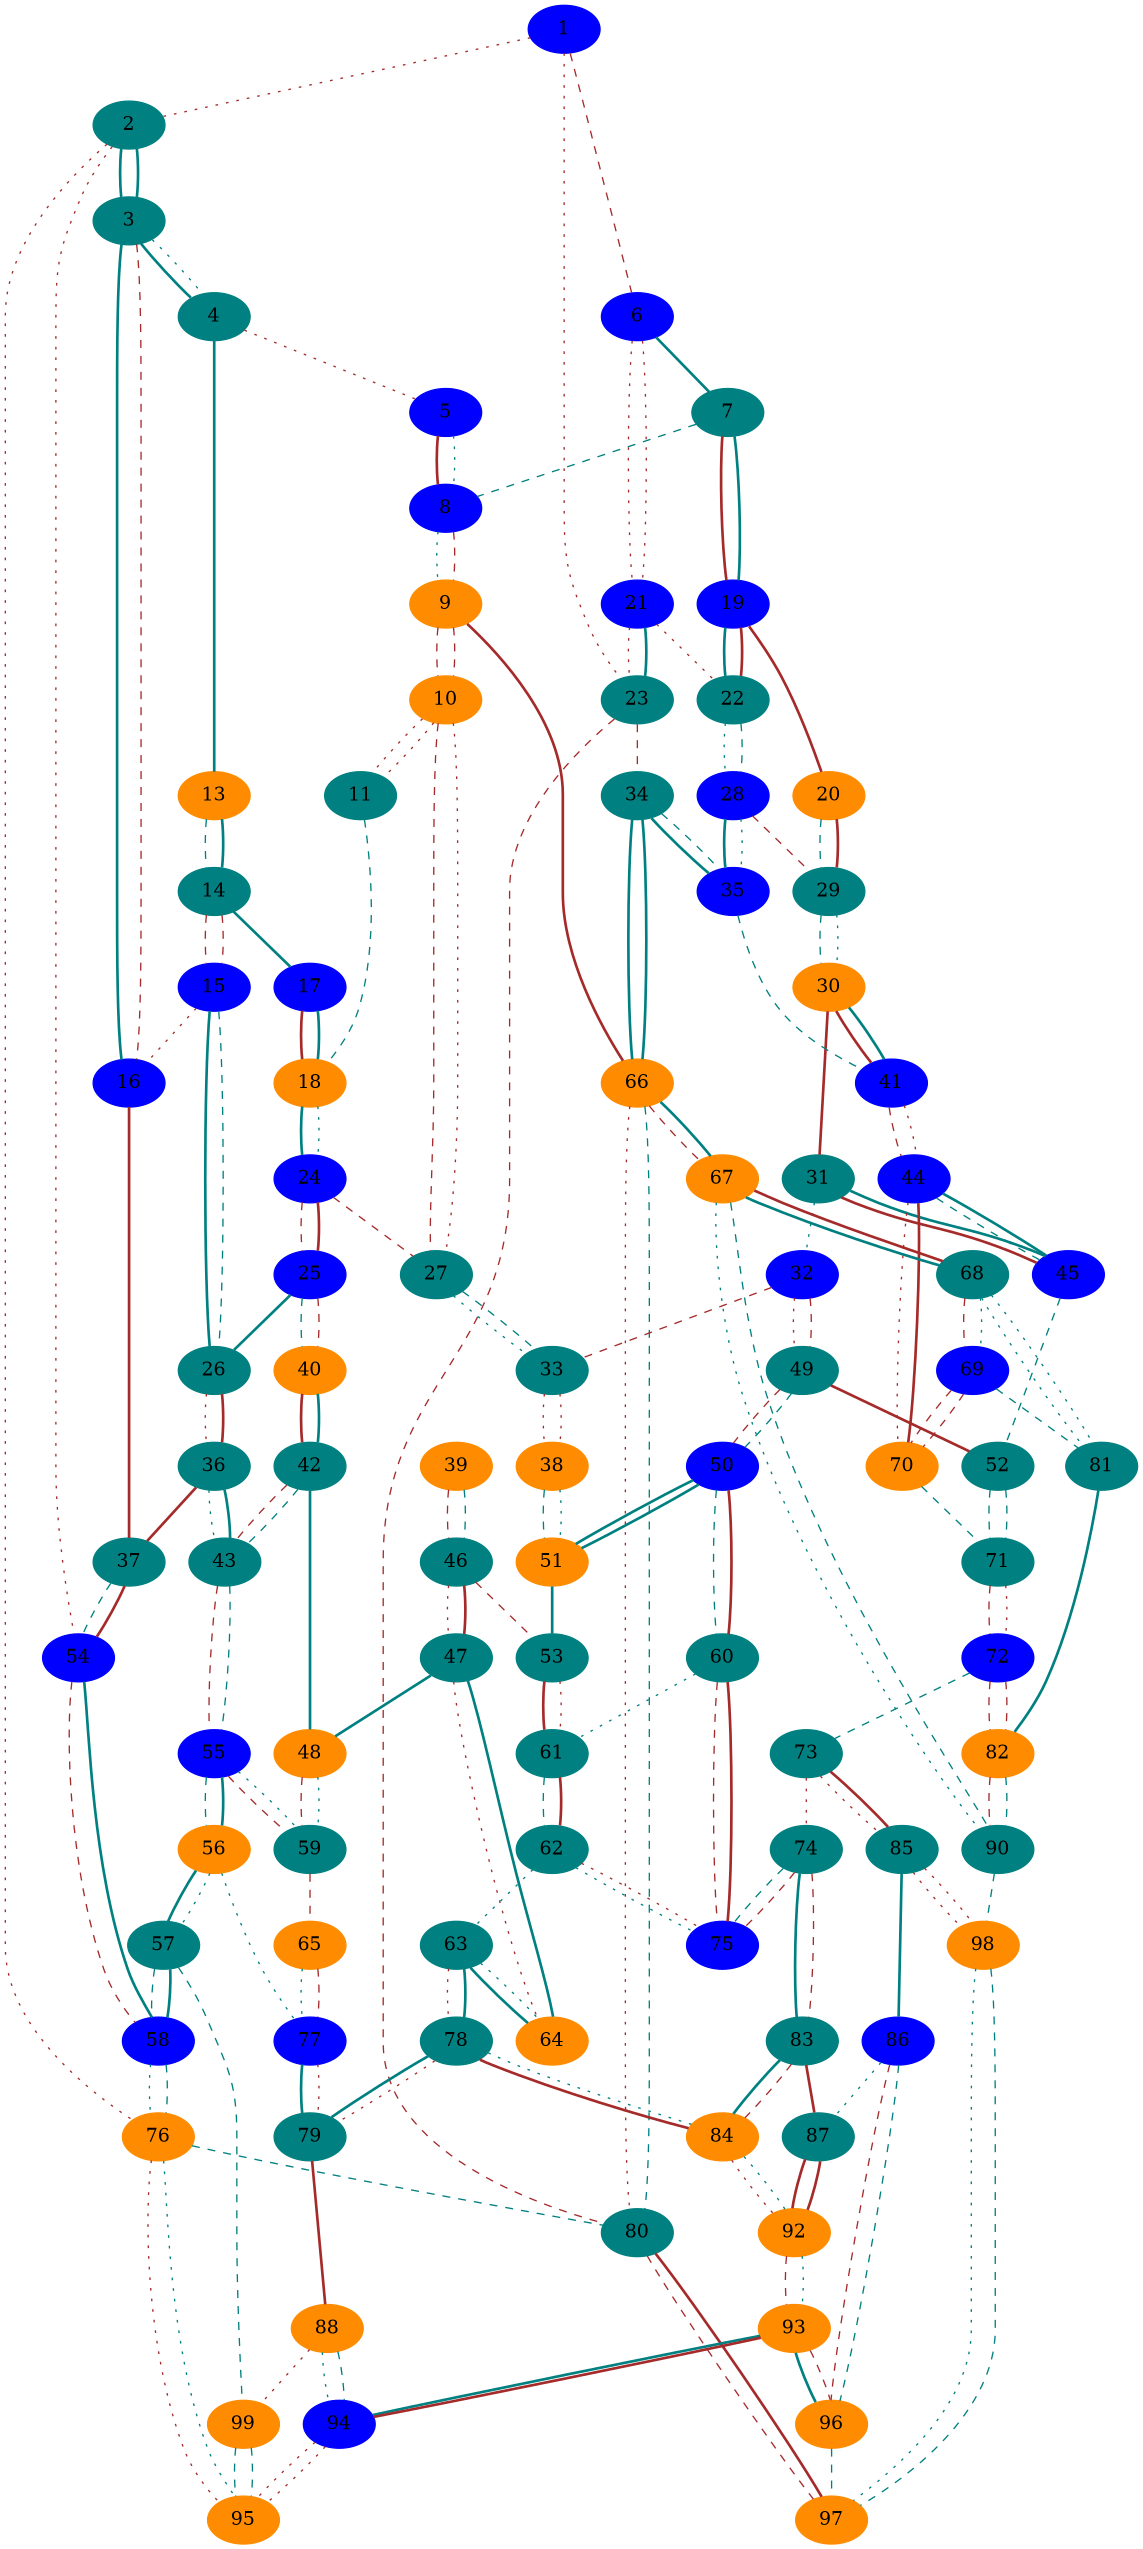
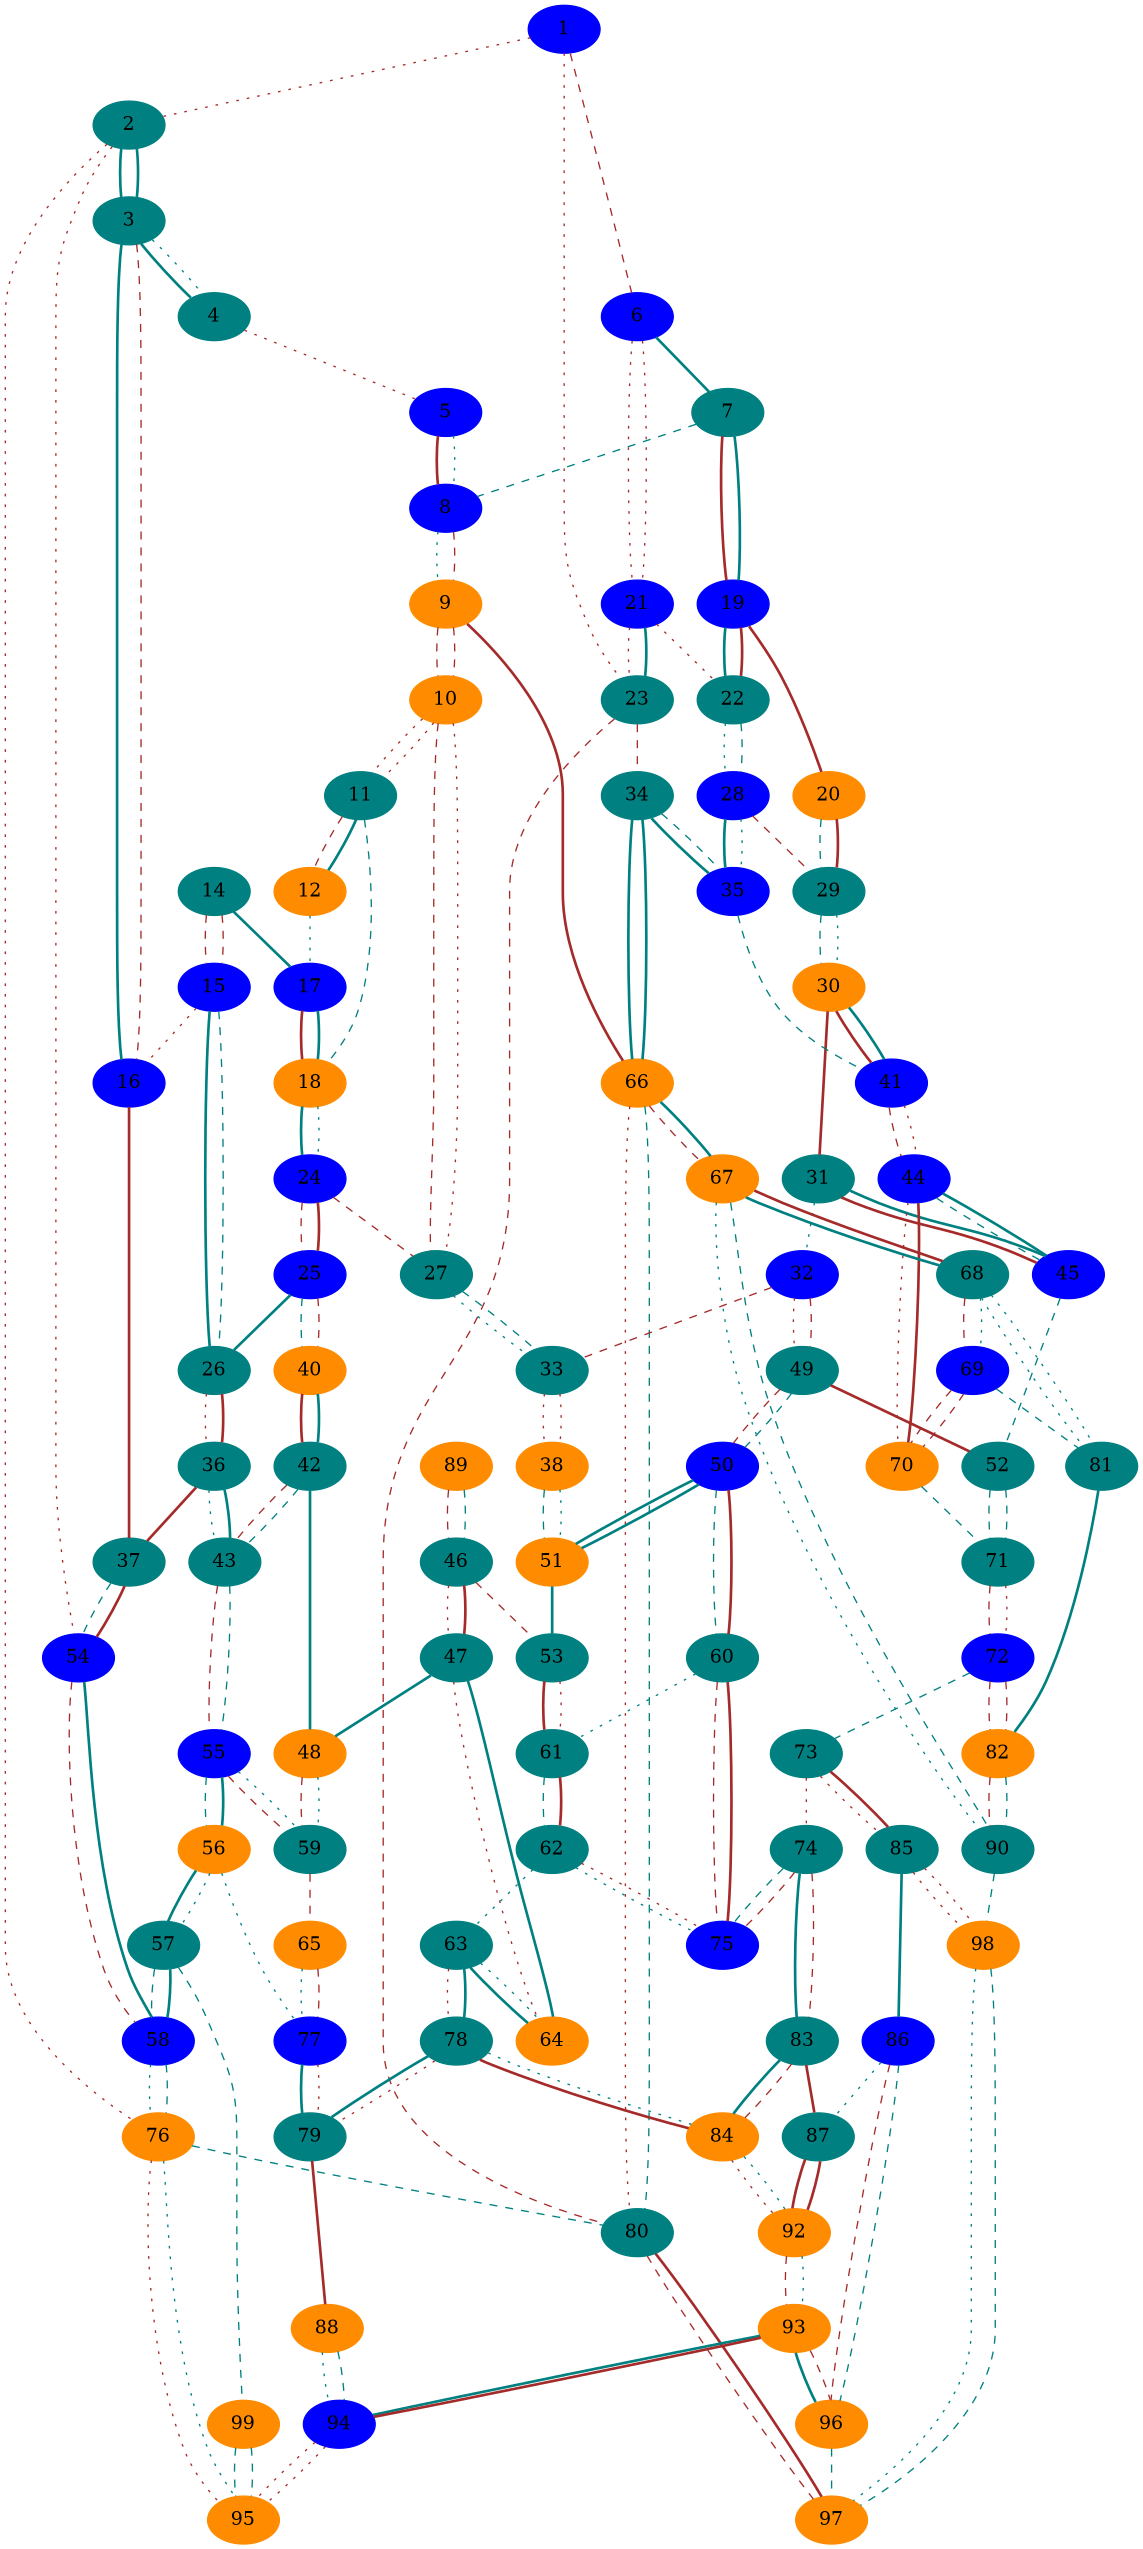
(214, 796) -> none
none -> (310, 891)
(456, 1466) -> (456, 1466)
(285, 2376) -> none
